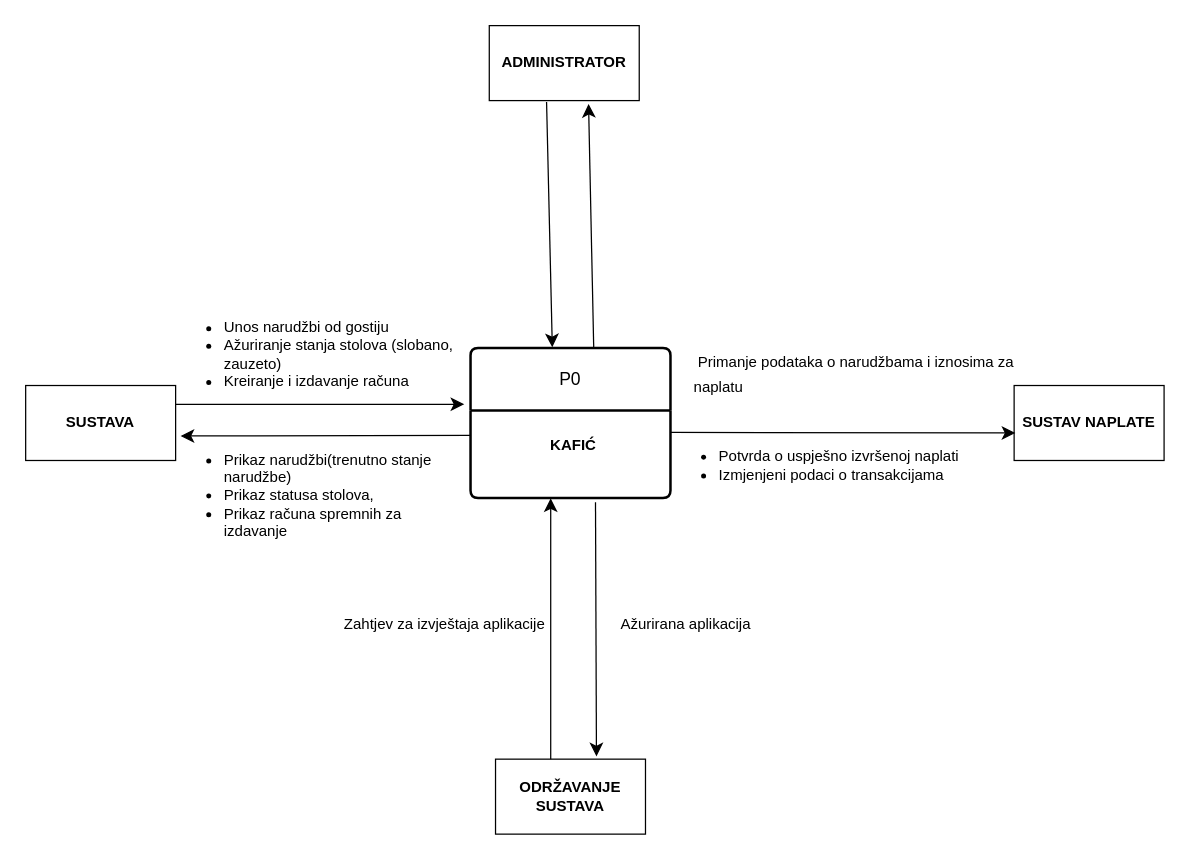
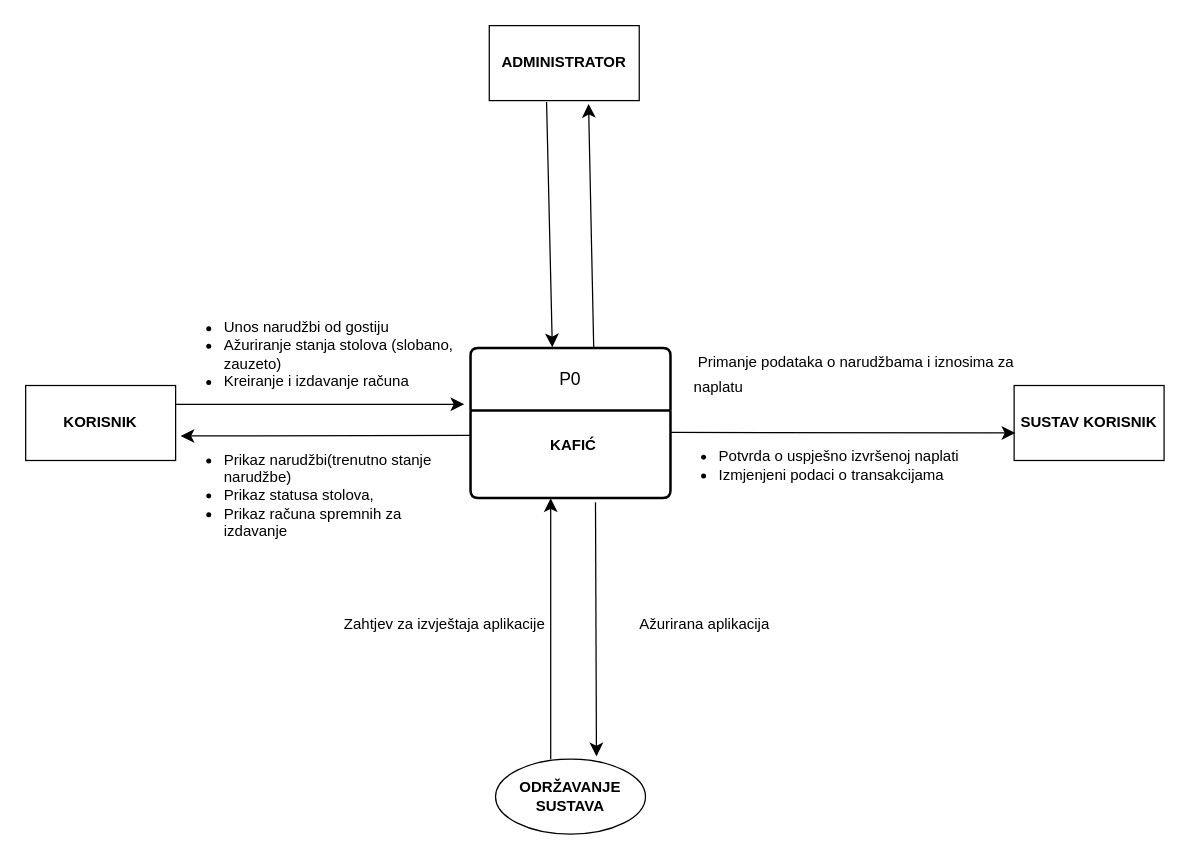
(101, 423) -> (101, 423)
(1089, 423) -> (1089, 423)
(686, 622) -> (705, 622)
(571, 797) -> (571, 797)
